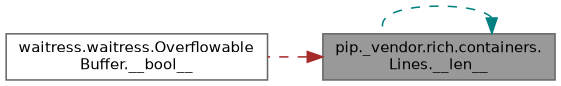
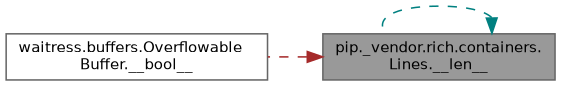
(137, 57) -> (137, 57)
